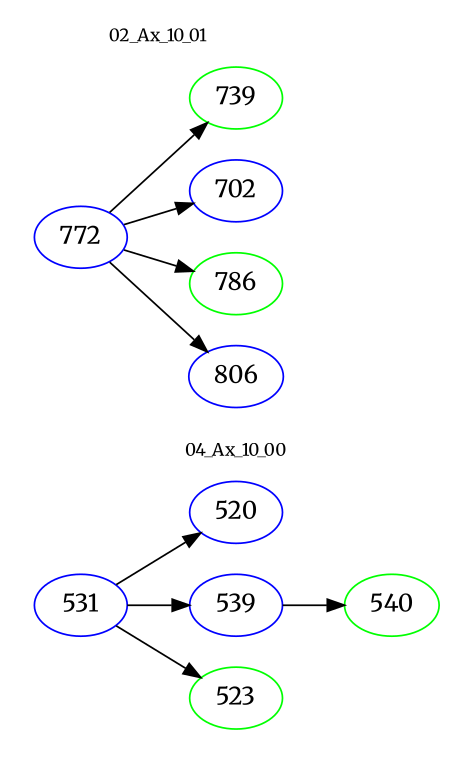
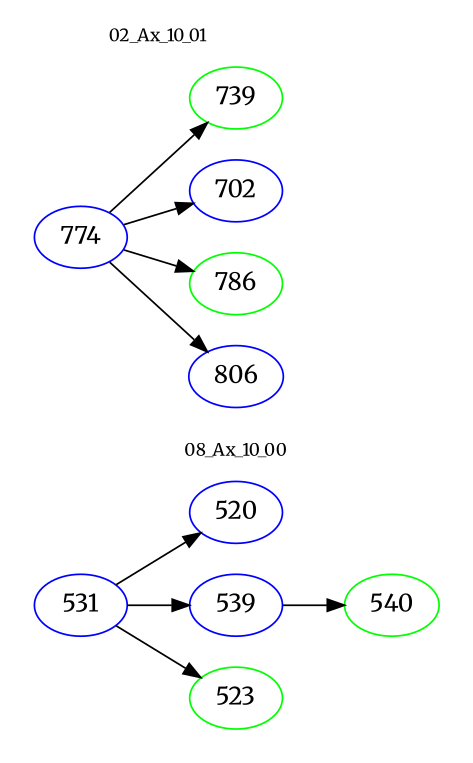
(81, 237) -> (81, 237)
(237, 451) -> (237, 451)
